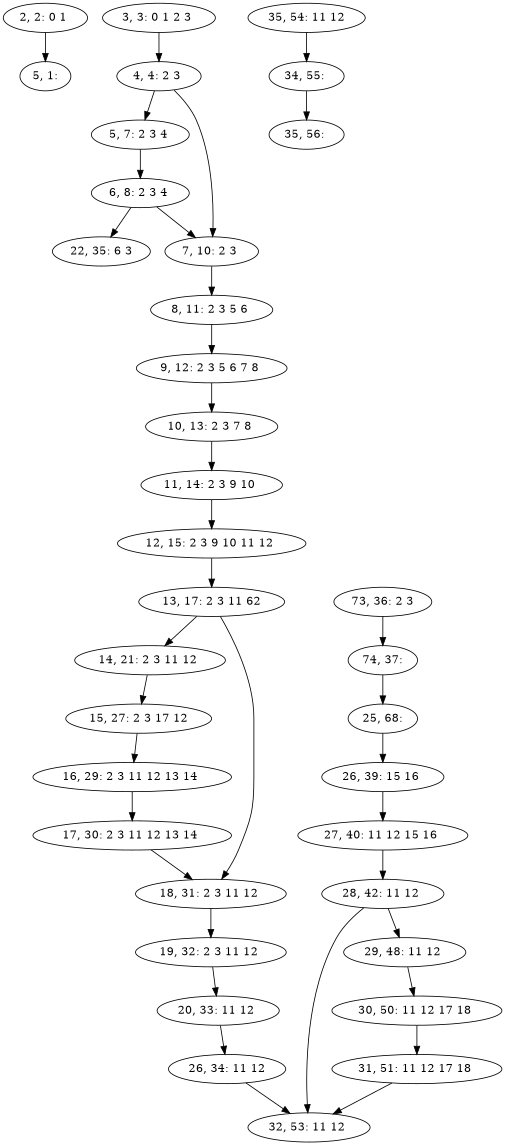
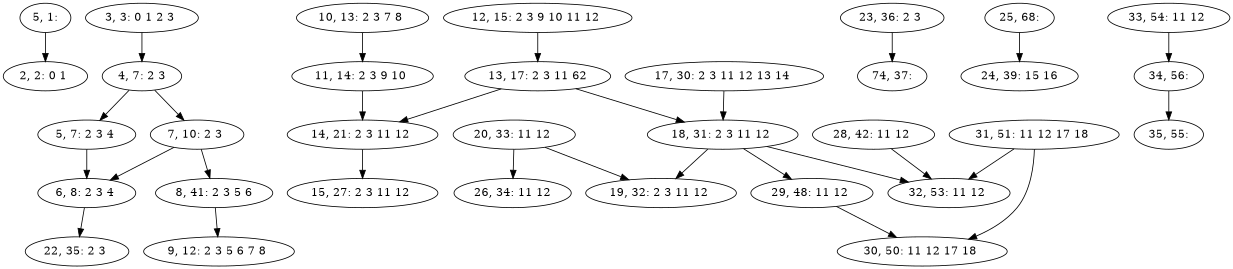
(307, 18) -> (1169, 18)
(45, 43) -> (45, 43)
(159, 76) -> (142, 76)
(307, 76) -> (1169, 76)
(307, 135) -> (1169, 135)
(173, 220) -> (146, 162)
(101, 251) -> (77, 251)
(212, 310) -> (214, 193)
(212, 393) -> none
(212, 510) -> (363, 101)
(383, 602) -> (892, 18)
(383, 685) -> none
(139, 719) -> (363, 193)
(132, 777) -> none
(383, 777) -> (1020, 76)
(383, 835) -> none
(392, 919) -> (764, 162)
(214, 977) -> (583, 162)
(417, 1036) -> (1020, 203)
(265, 1096) -> (834, 163)
